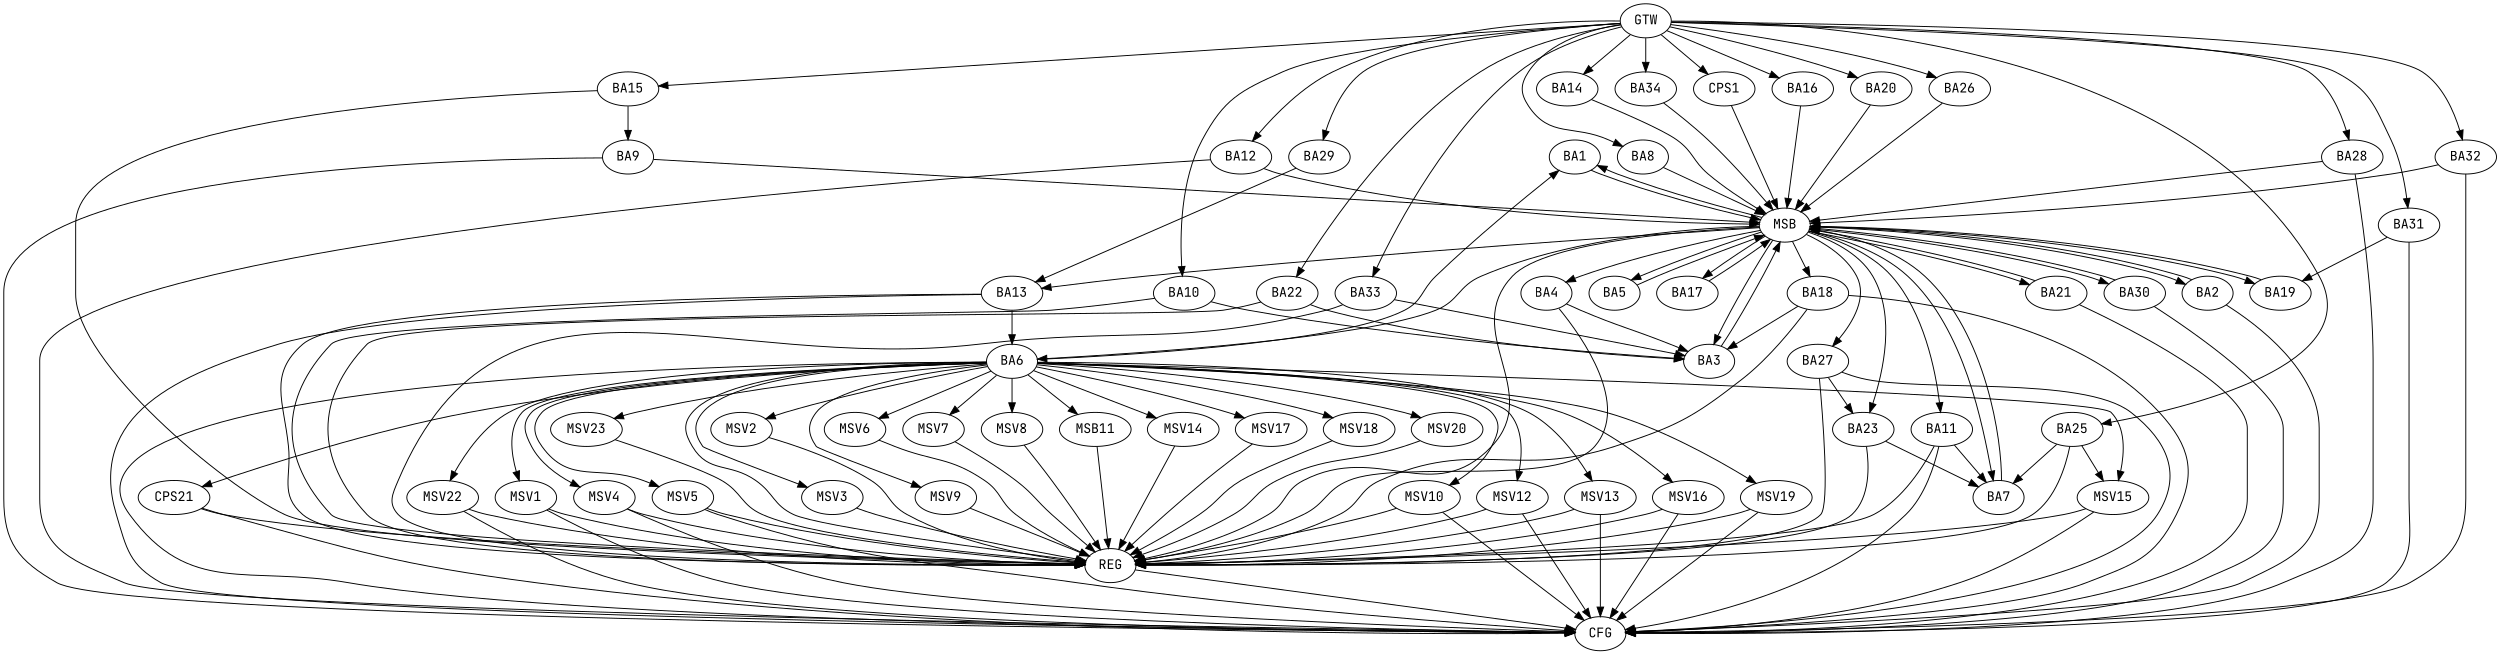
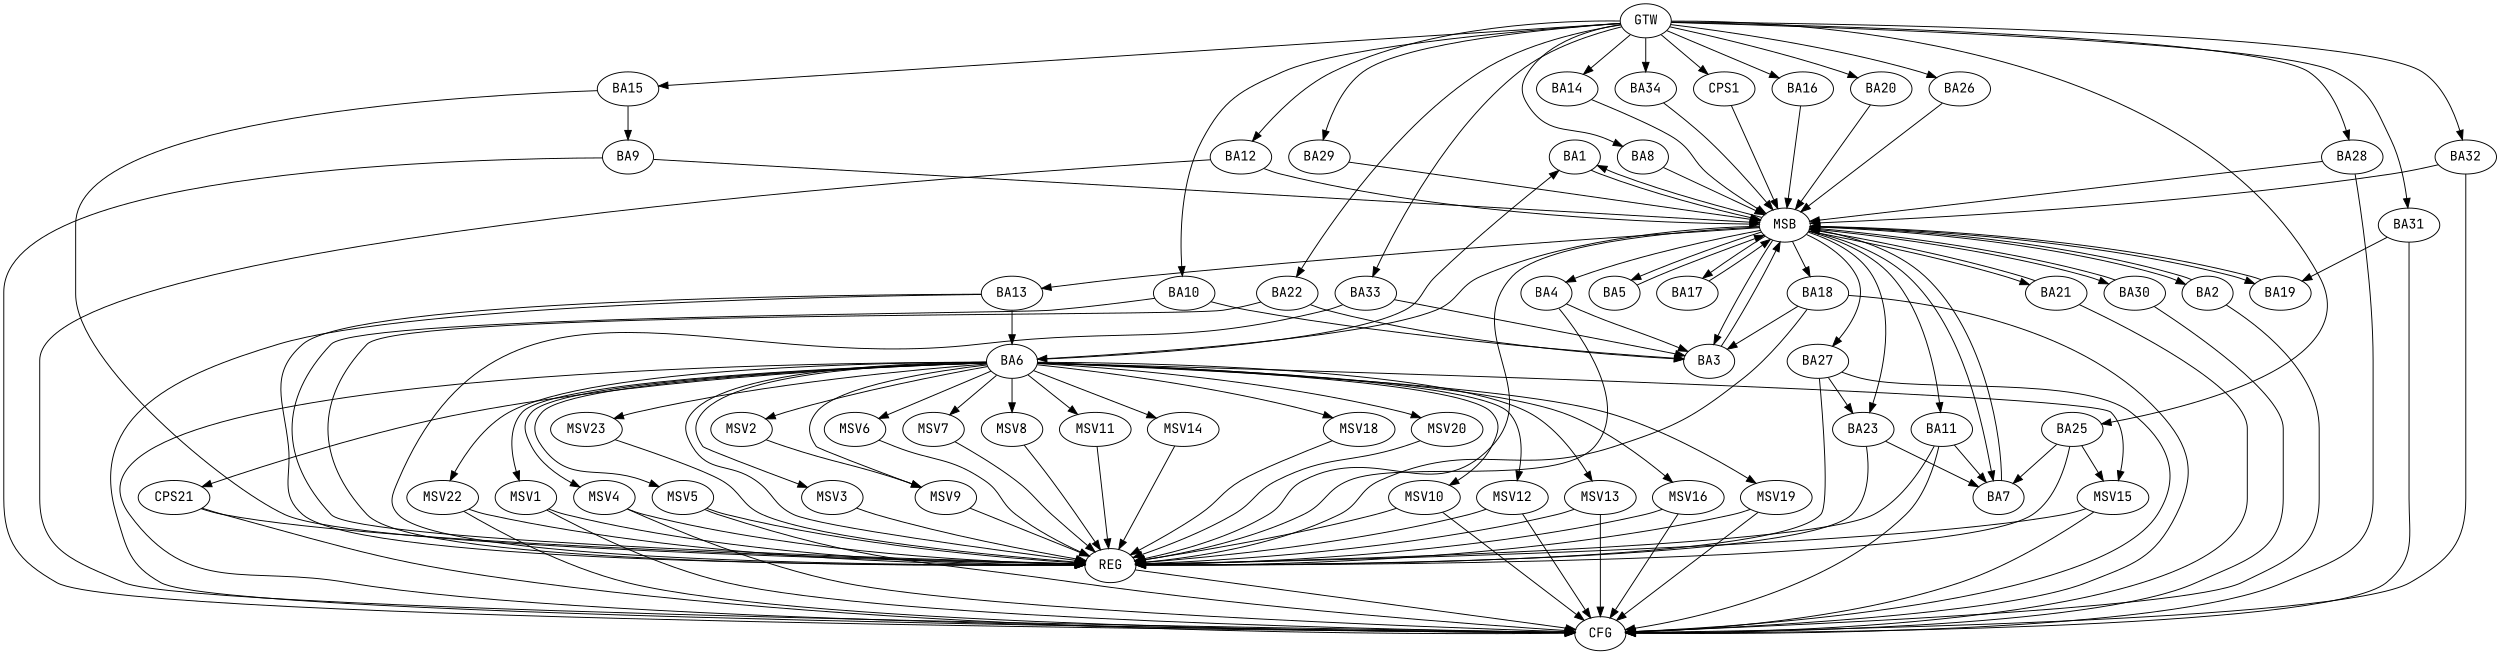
(1170, 223) -> (1550, 191)
(1095, 429) -> (1095, 429)
(1271, 429) -> none
(914, 518) -> (835, 461)
